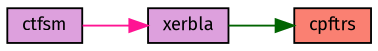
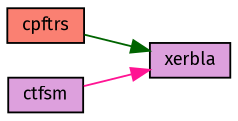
(252, 26) -> (108, 41)
